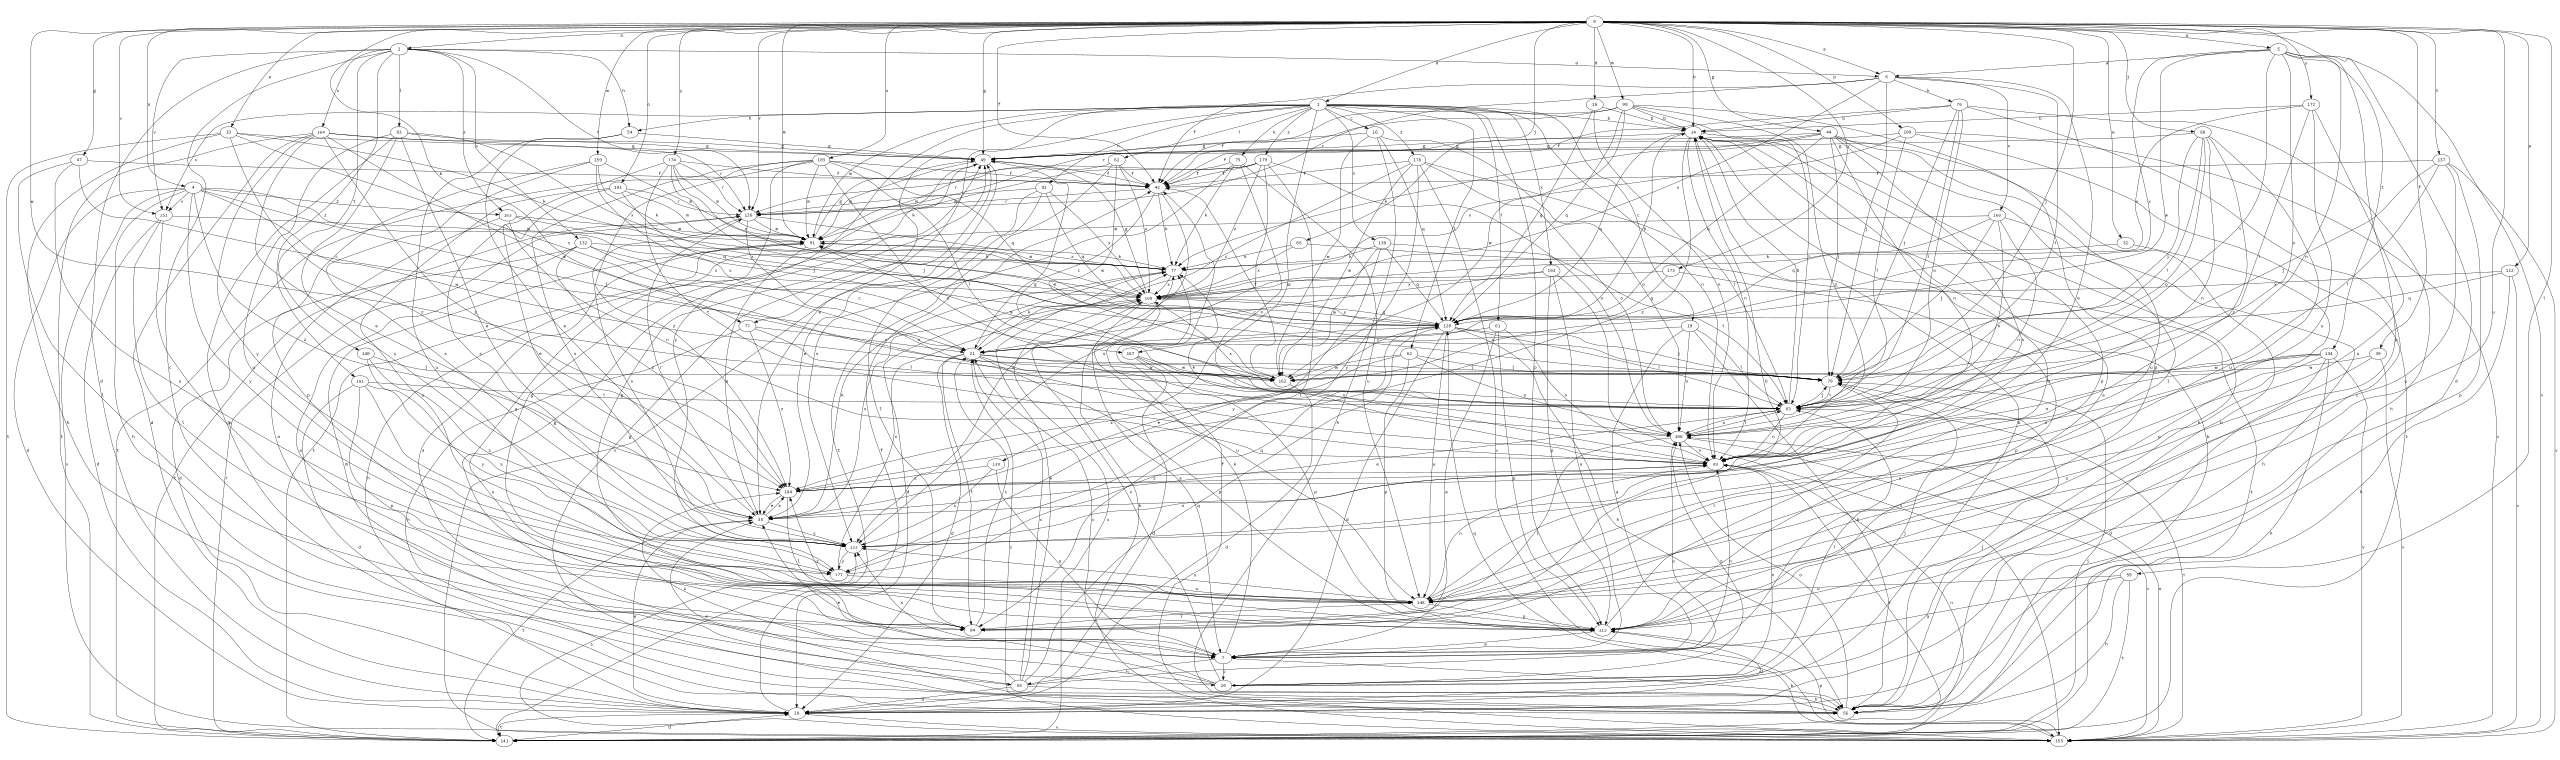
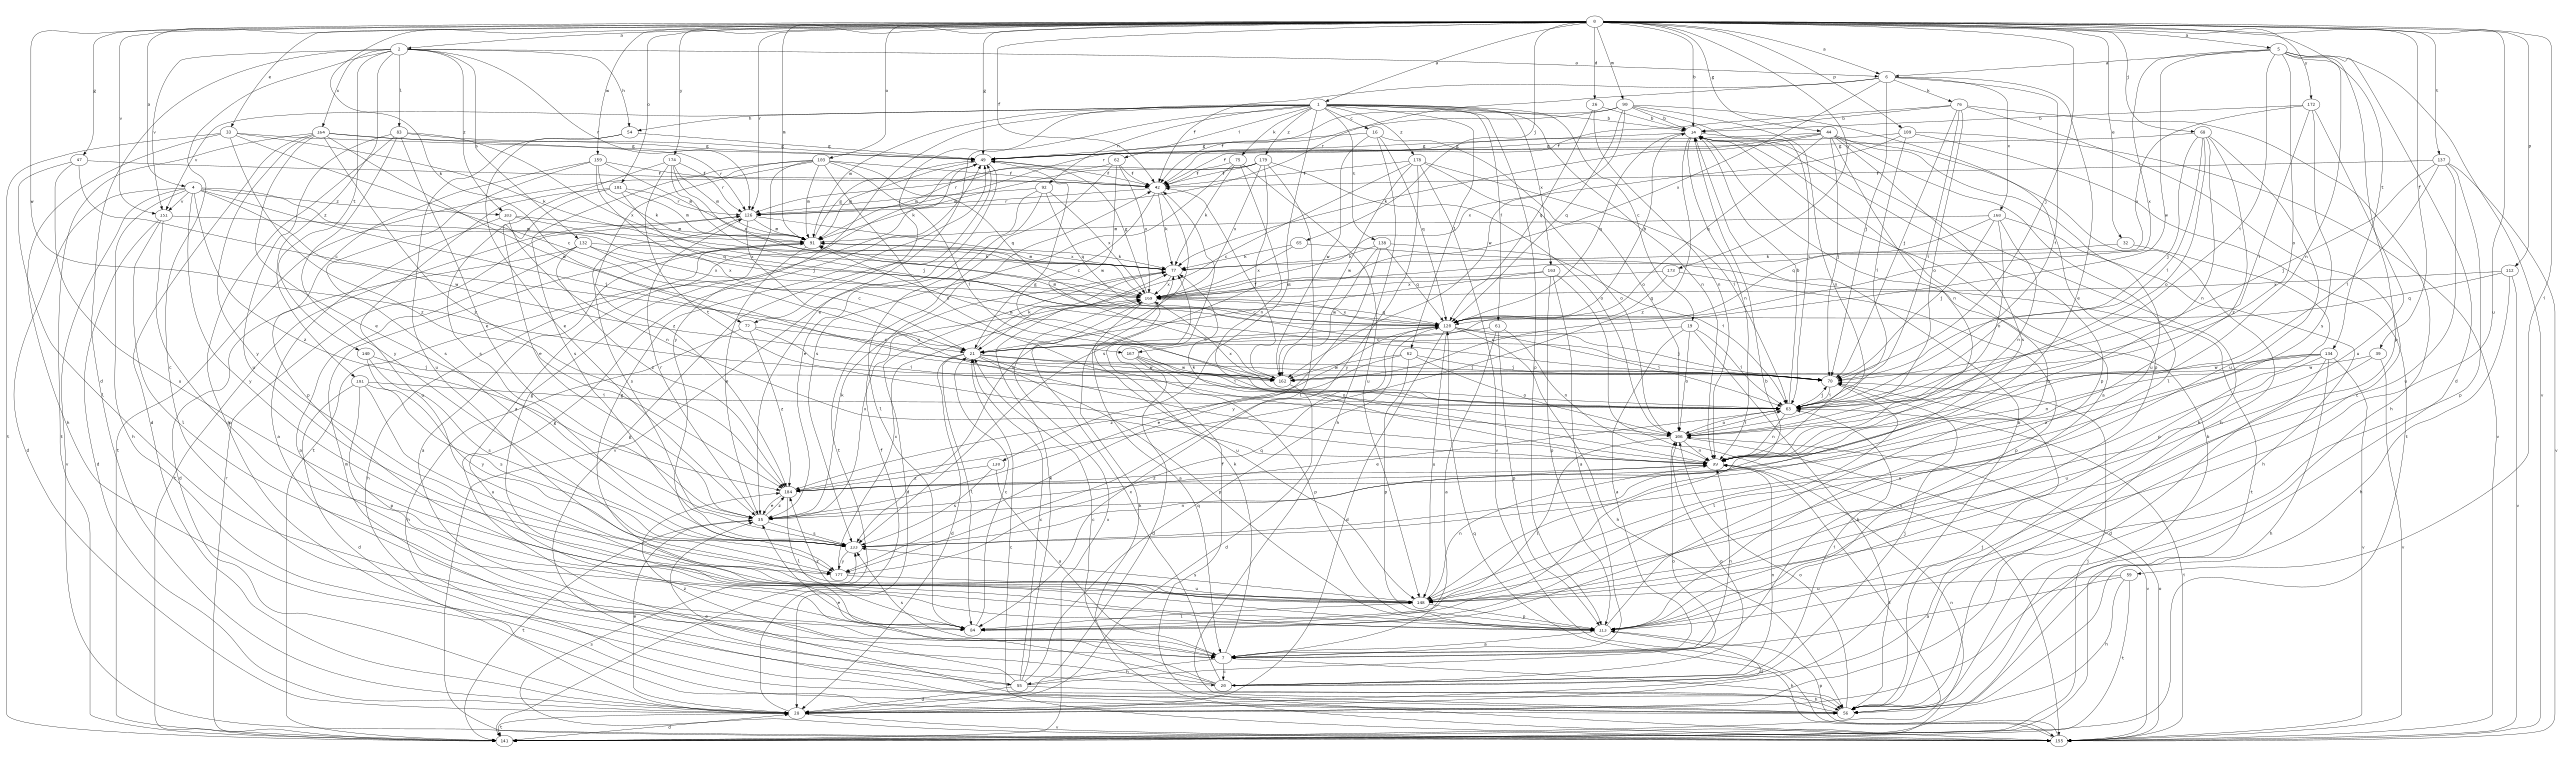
(820, 175) -> (848, 180)
